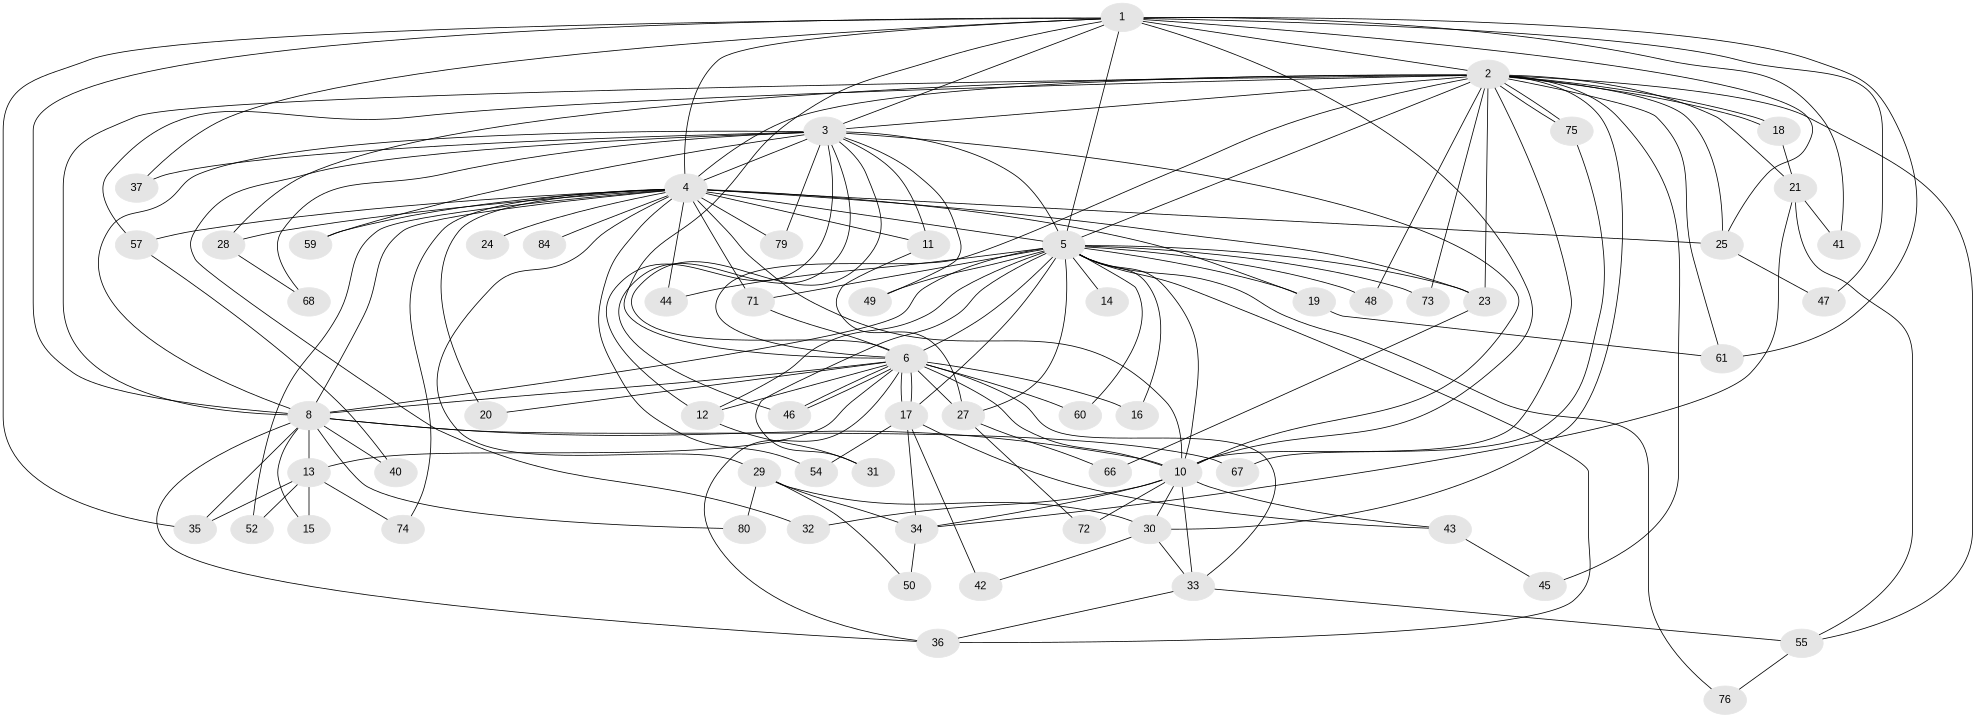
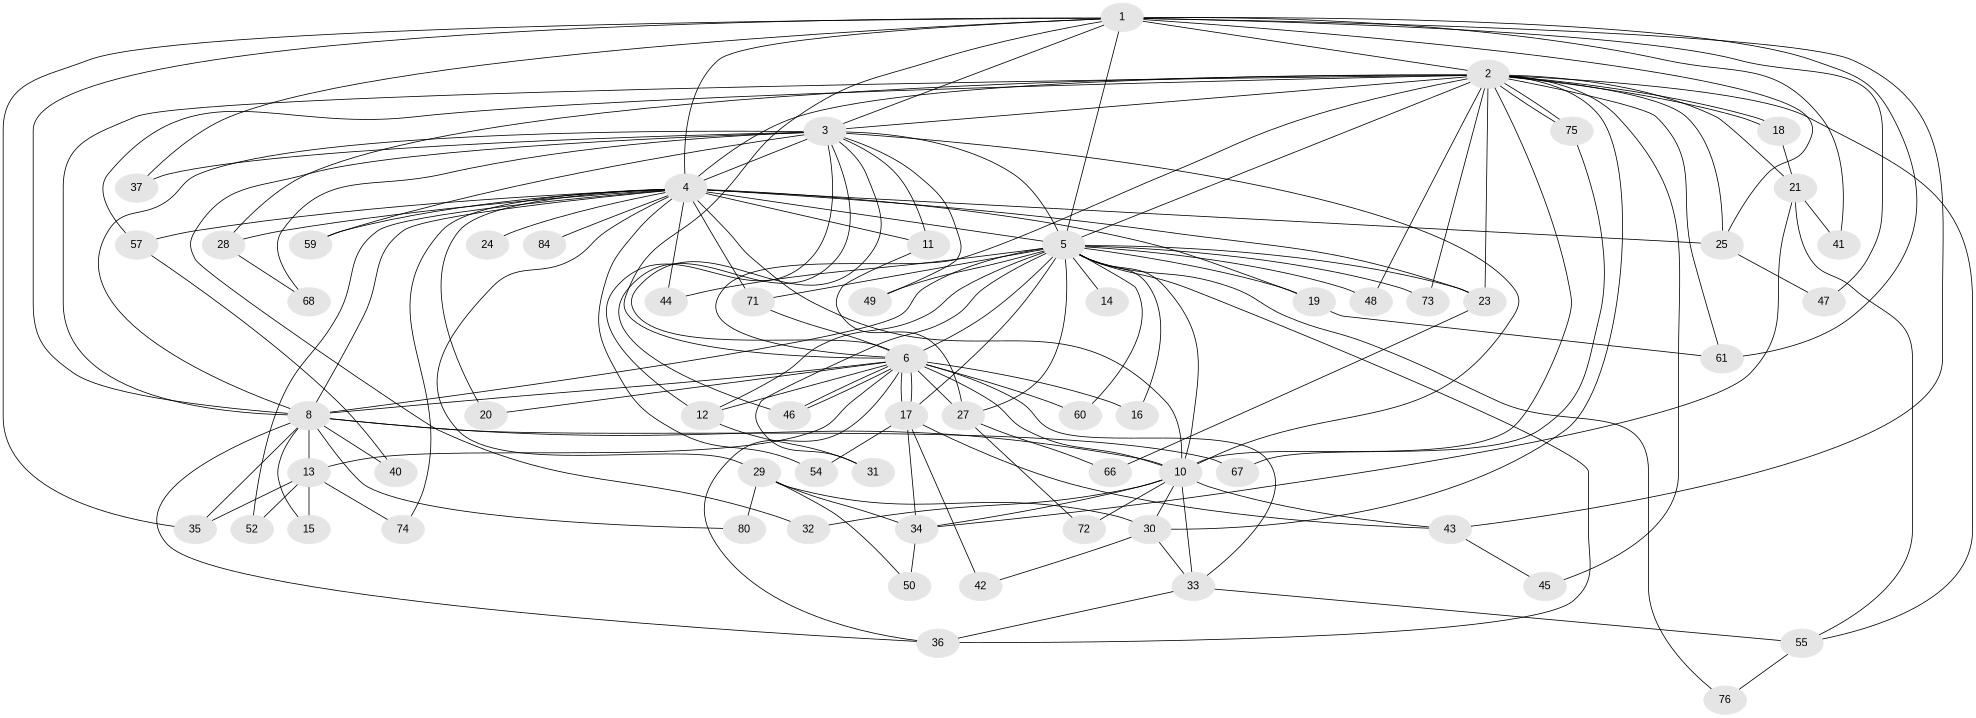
(782, 245) -> none
(1509, 259) -> (1911, 102)
